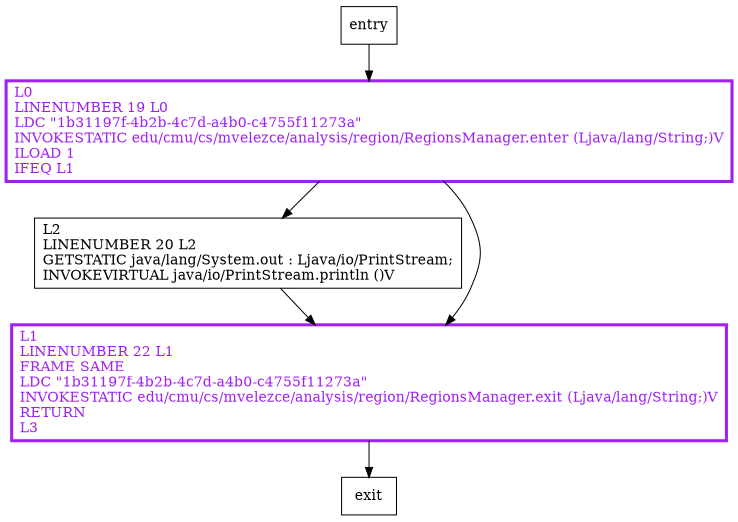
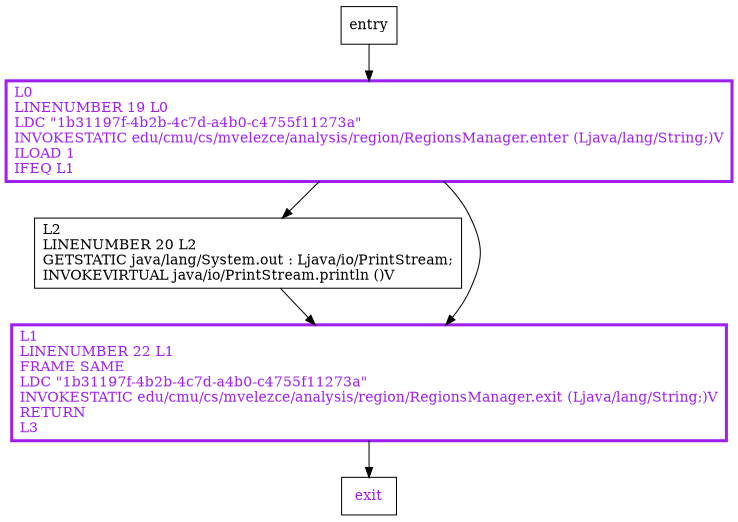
(369, 496) -> (369, 496)
